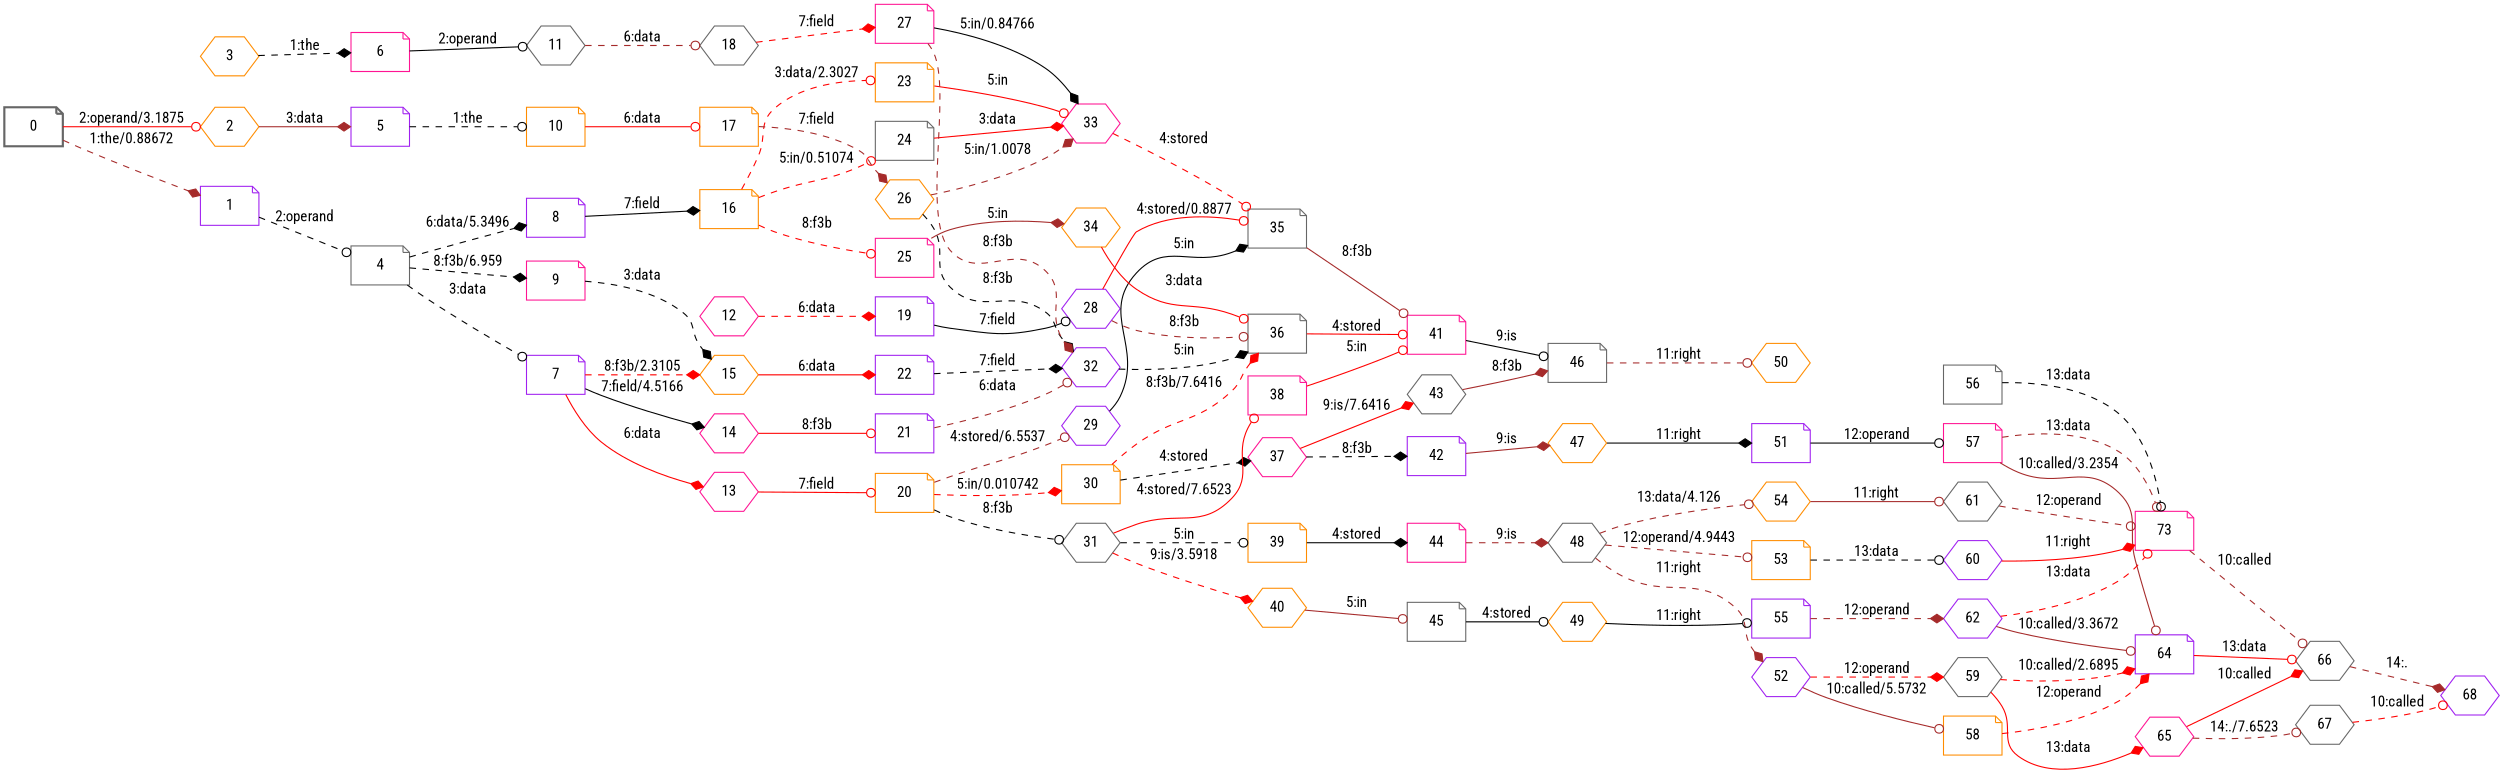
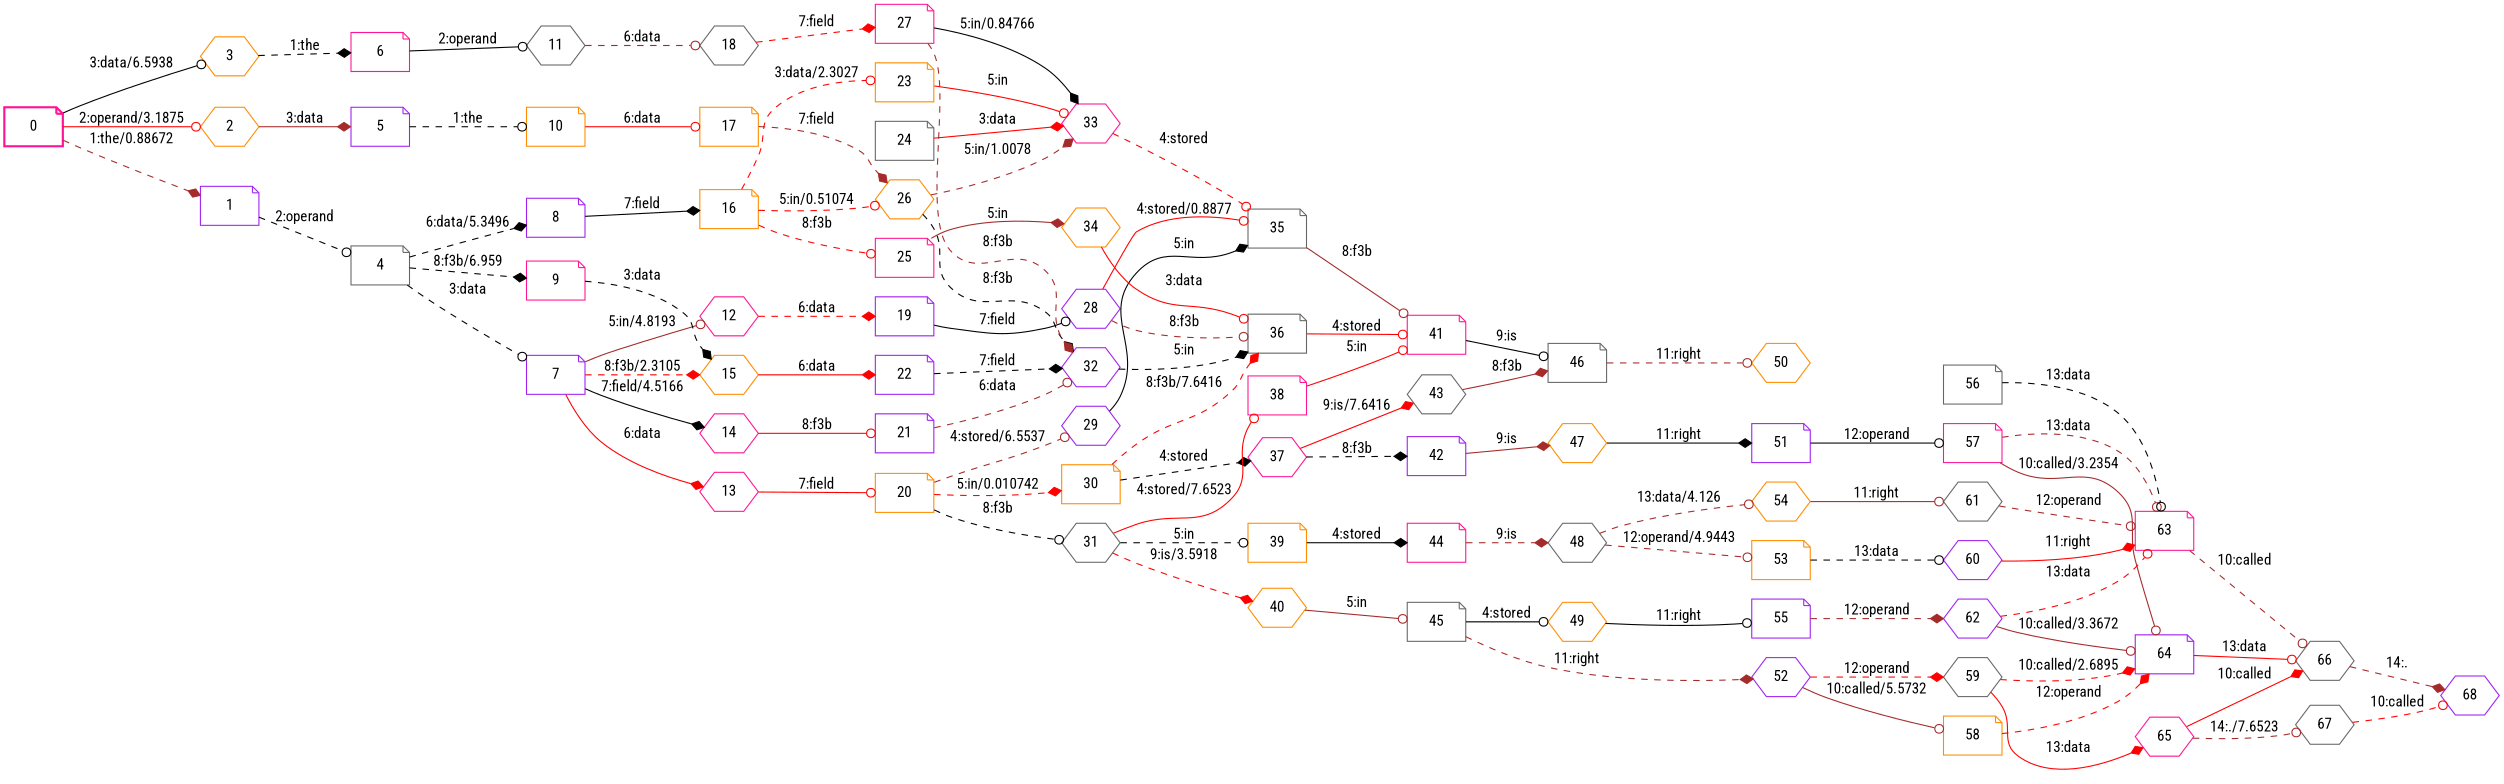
none -> (129, 88)
(34, 127) -> (34, 127)
(813, 181) -> (815, 211)
none -> (640, 343)
(2164, 531) -> (2164, 531)
(1689, 588) -> (1600, 676)
